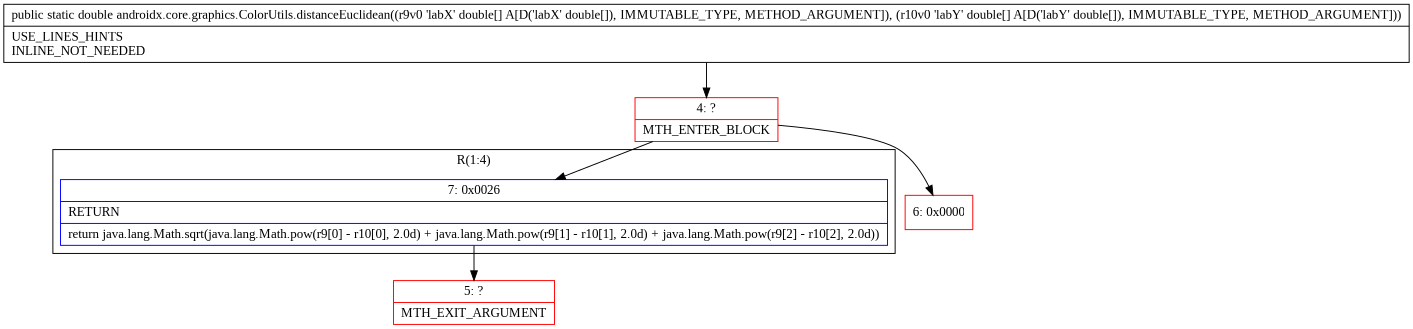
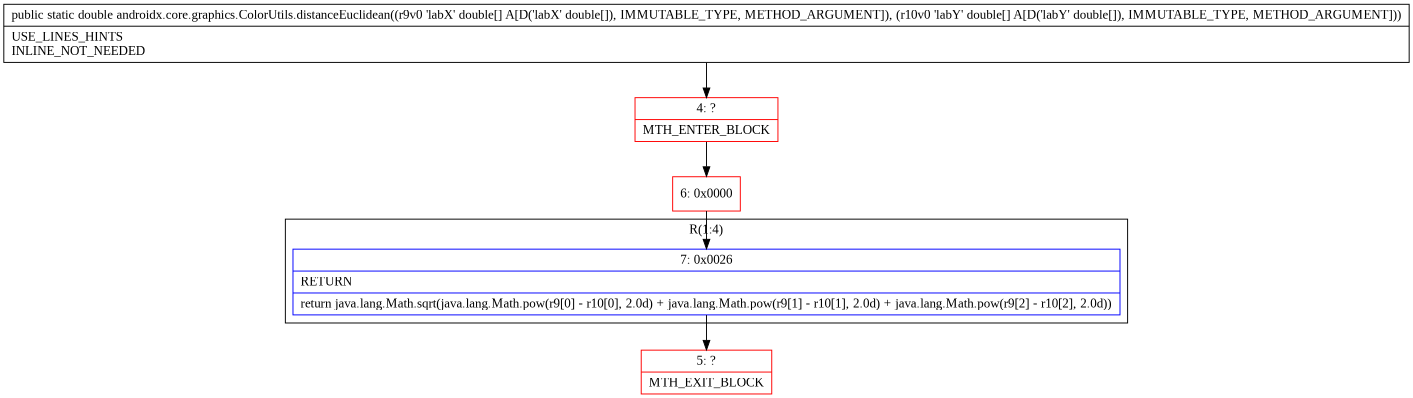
(609, 159) -> (706, 225)
(474, 313) -> (706, 383)
